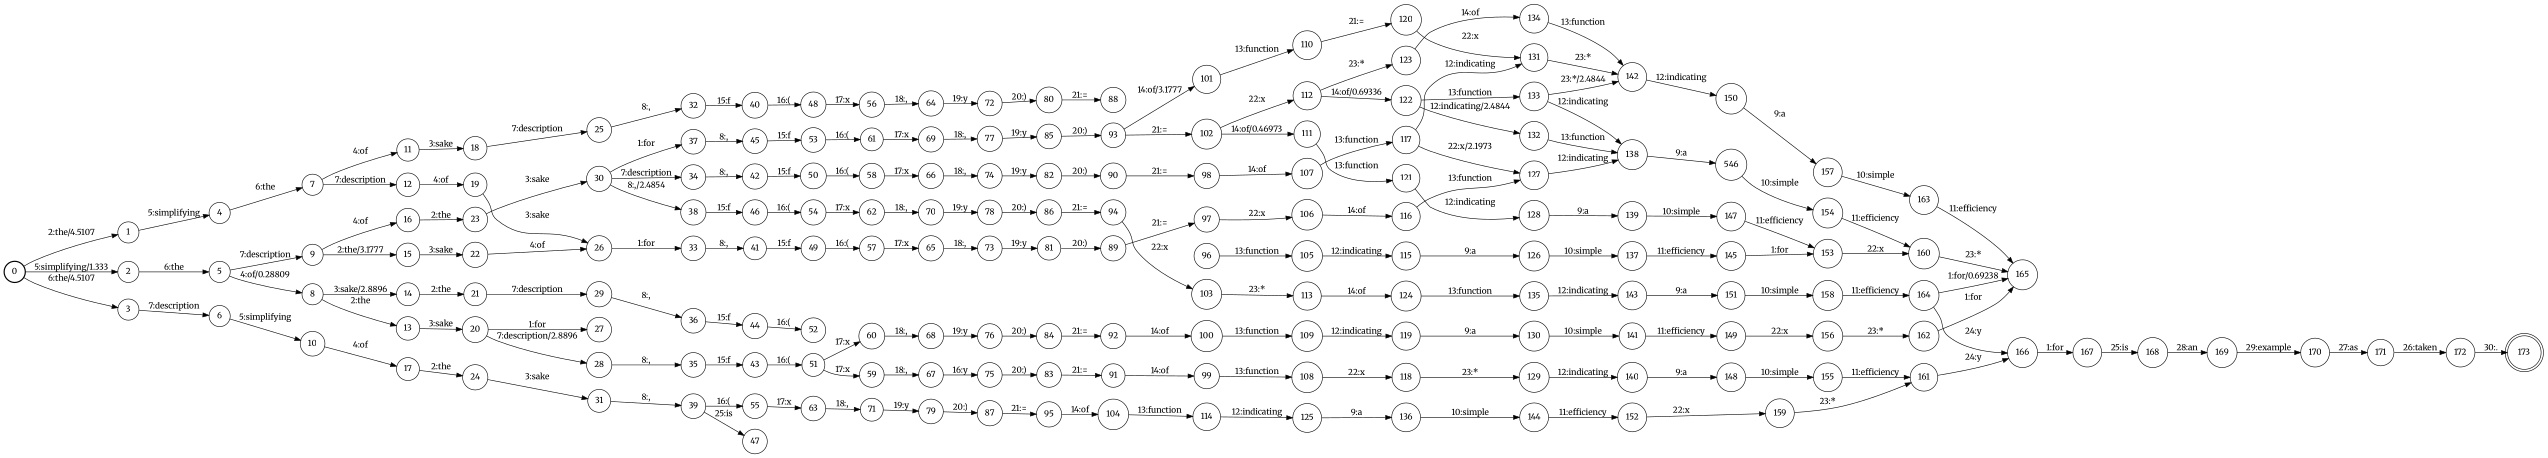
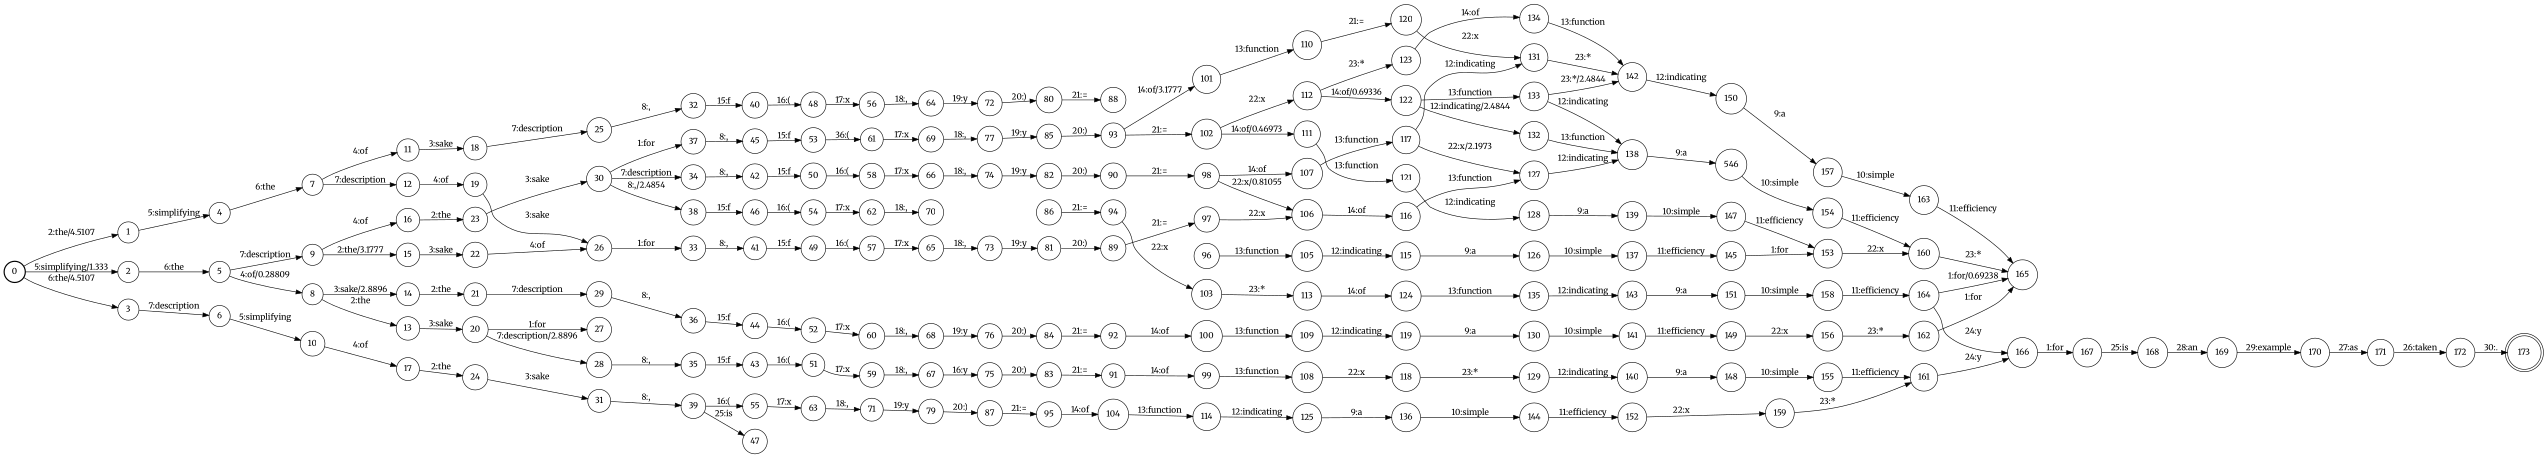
(843, 136) -> (843, 136)
none -> (1252, 195)
(990, 212) -> none
(839, 352) -> (839, 333)
